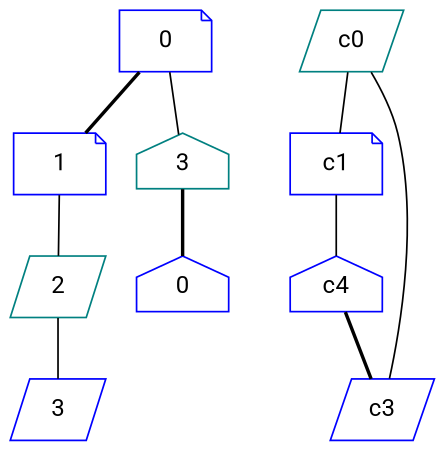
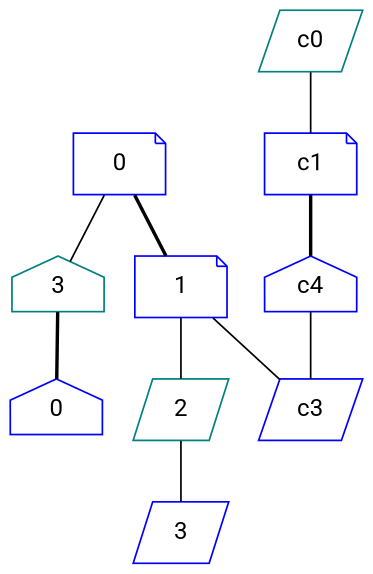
(407, 223) -> (246, 349)
(336, 225) -> (311, 225)
(358, 345) -> (311, 345)
